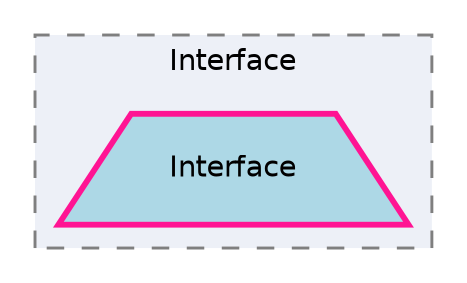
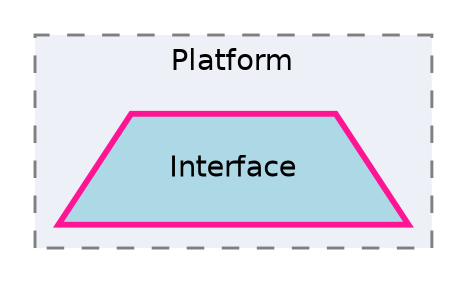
(233, 63) -> (233, 63)
